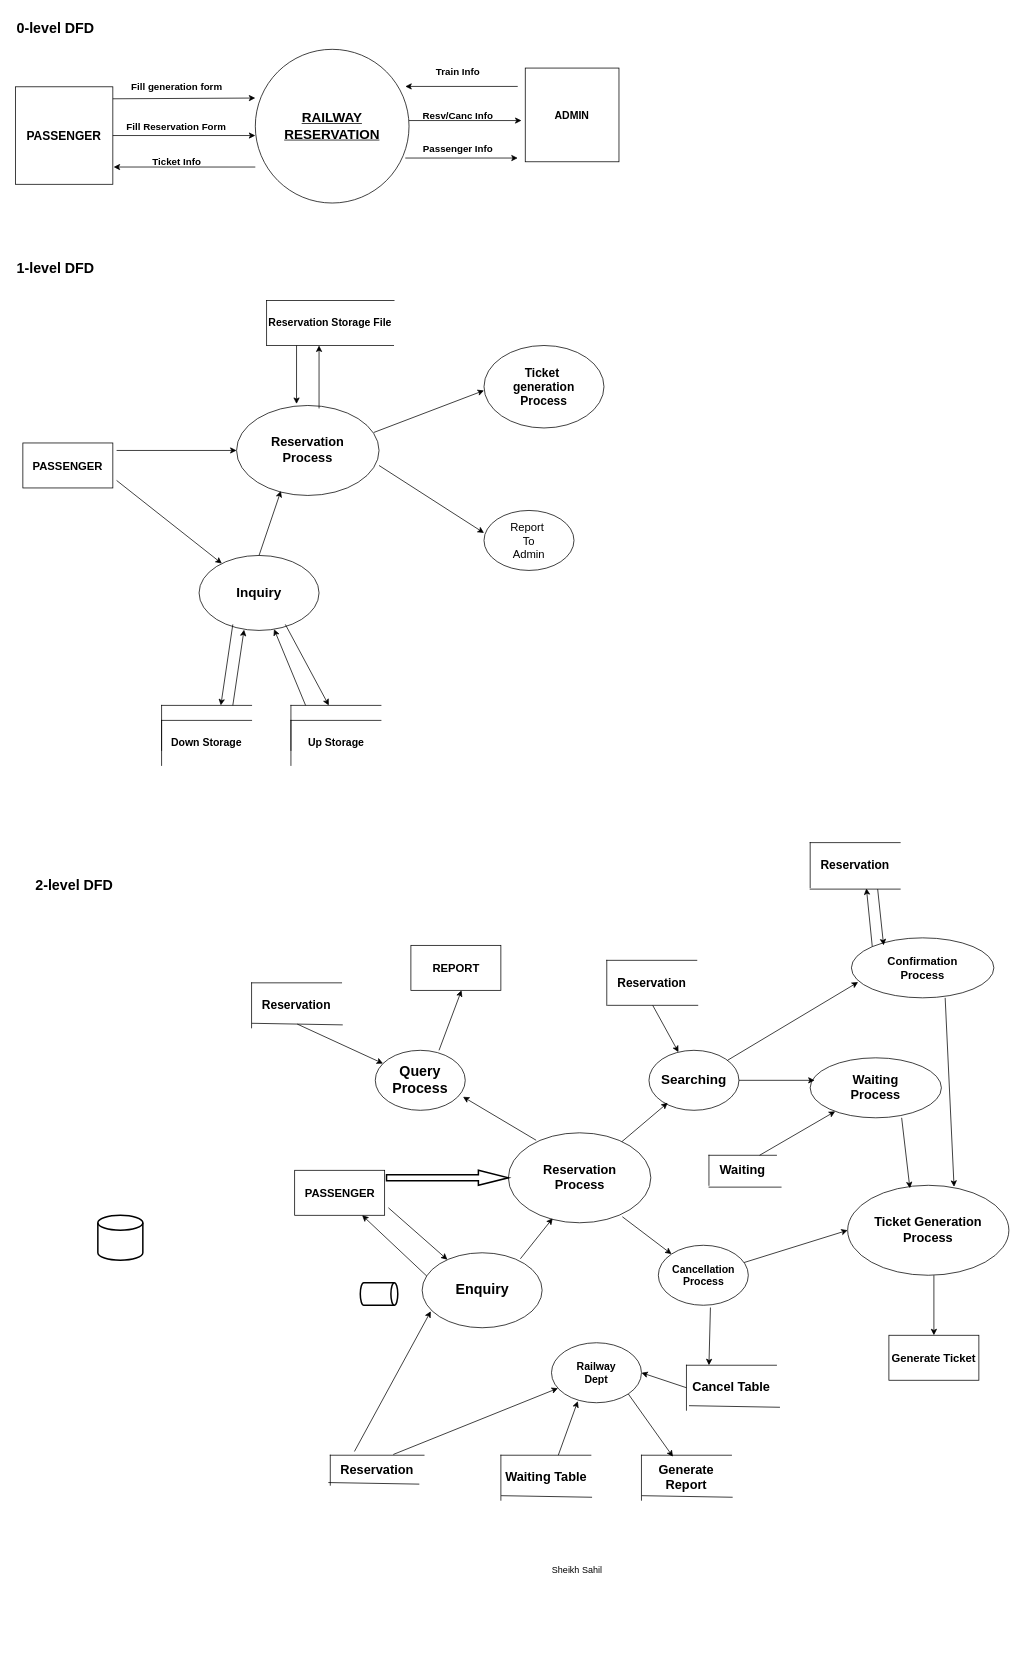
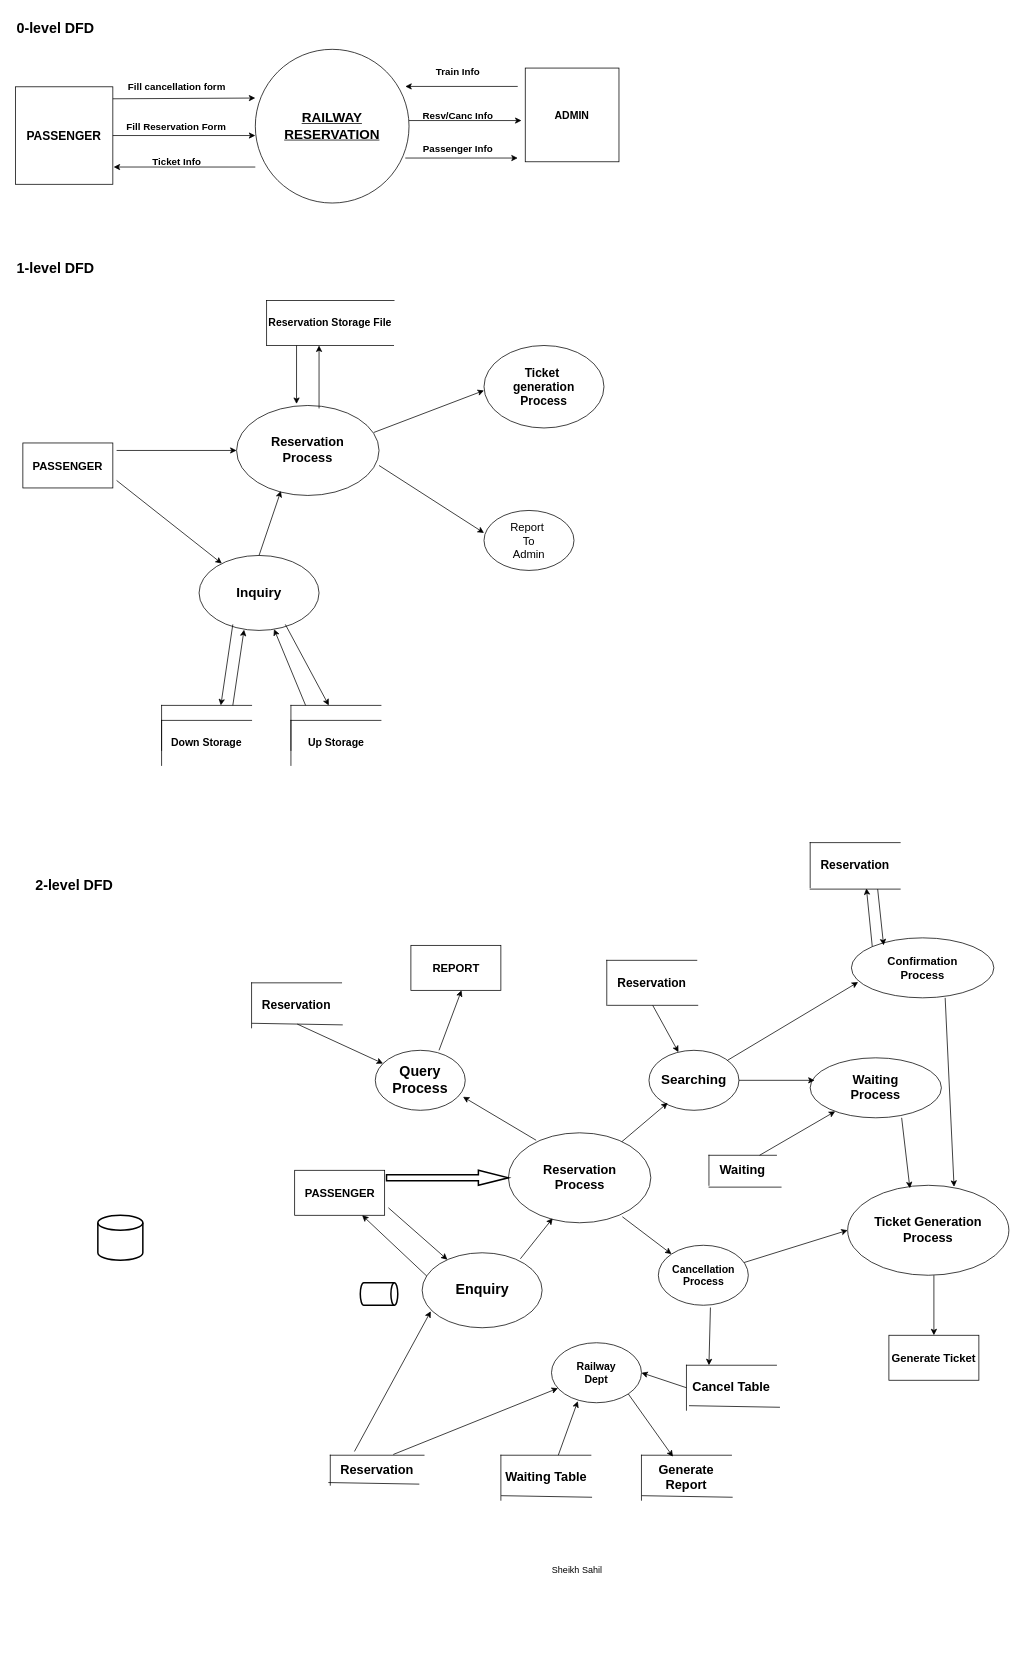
(177, 87) -> (177, 87)
